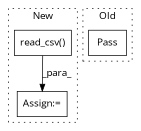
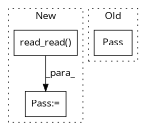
(43, 43) -> (46, 43)
(42, 104) -> (46, 104)
